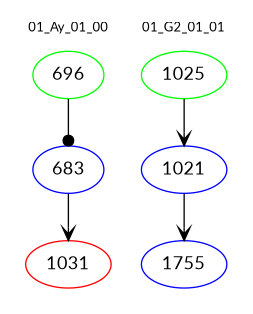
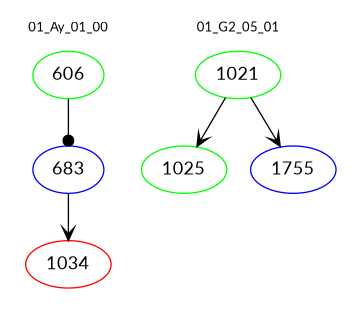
(184, 28) -> (239, 28)
(68, 75) -> (68, 75)
(184, 116) -> (215, 116)
(184, 170) -> (238, 75)
(68, 264) -> (68, 264)
